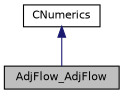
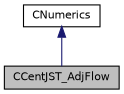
(62, 78) -> (62, 78)
